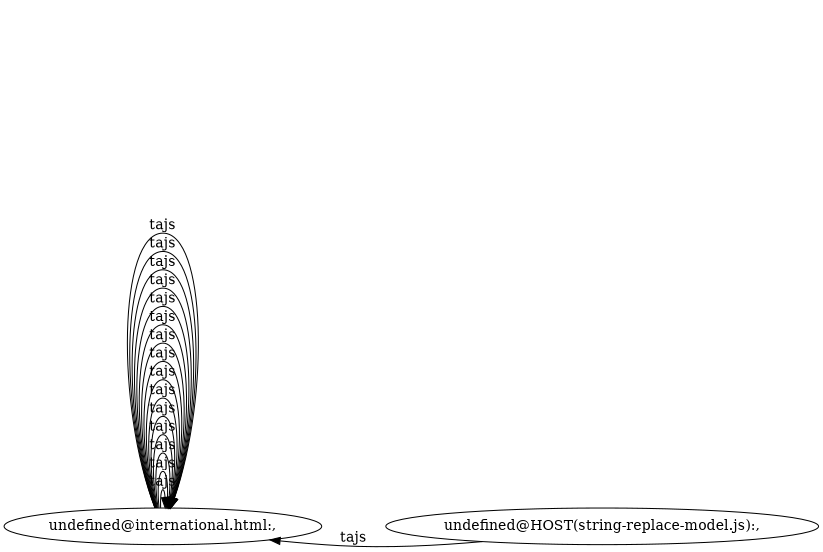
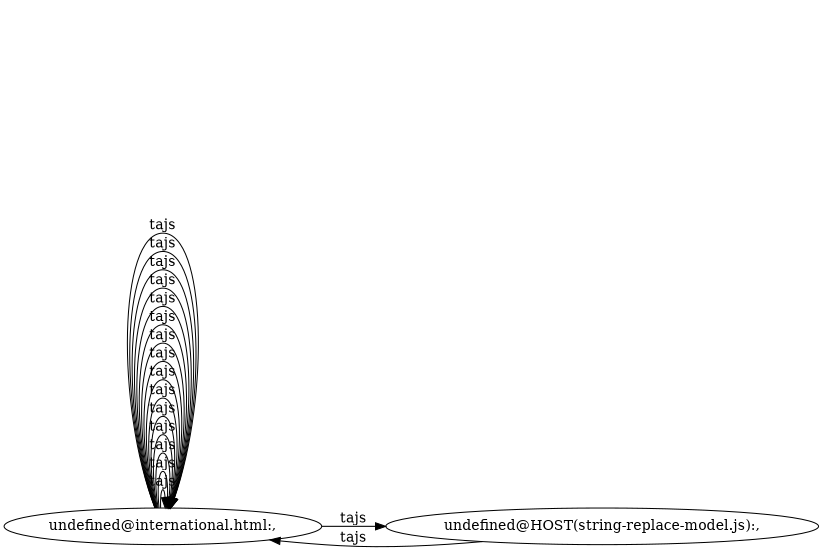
none -> (348, 526)
